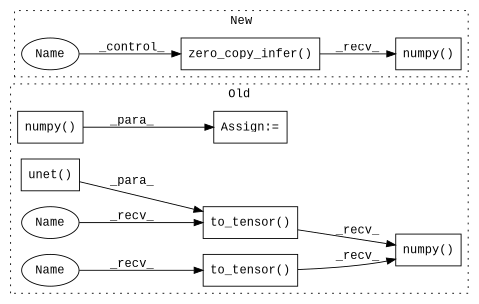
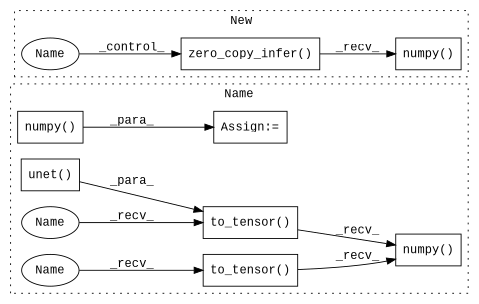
(239, 94) -> (239, 94)
